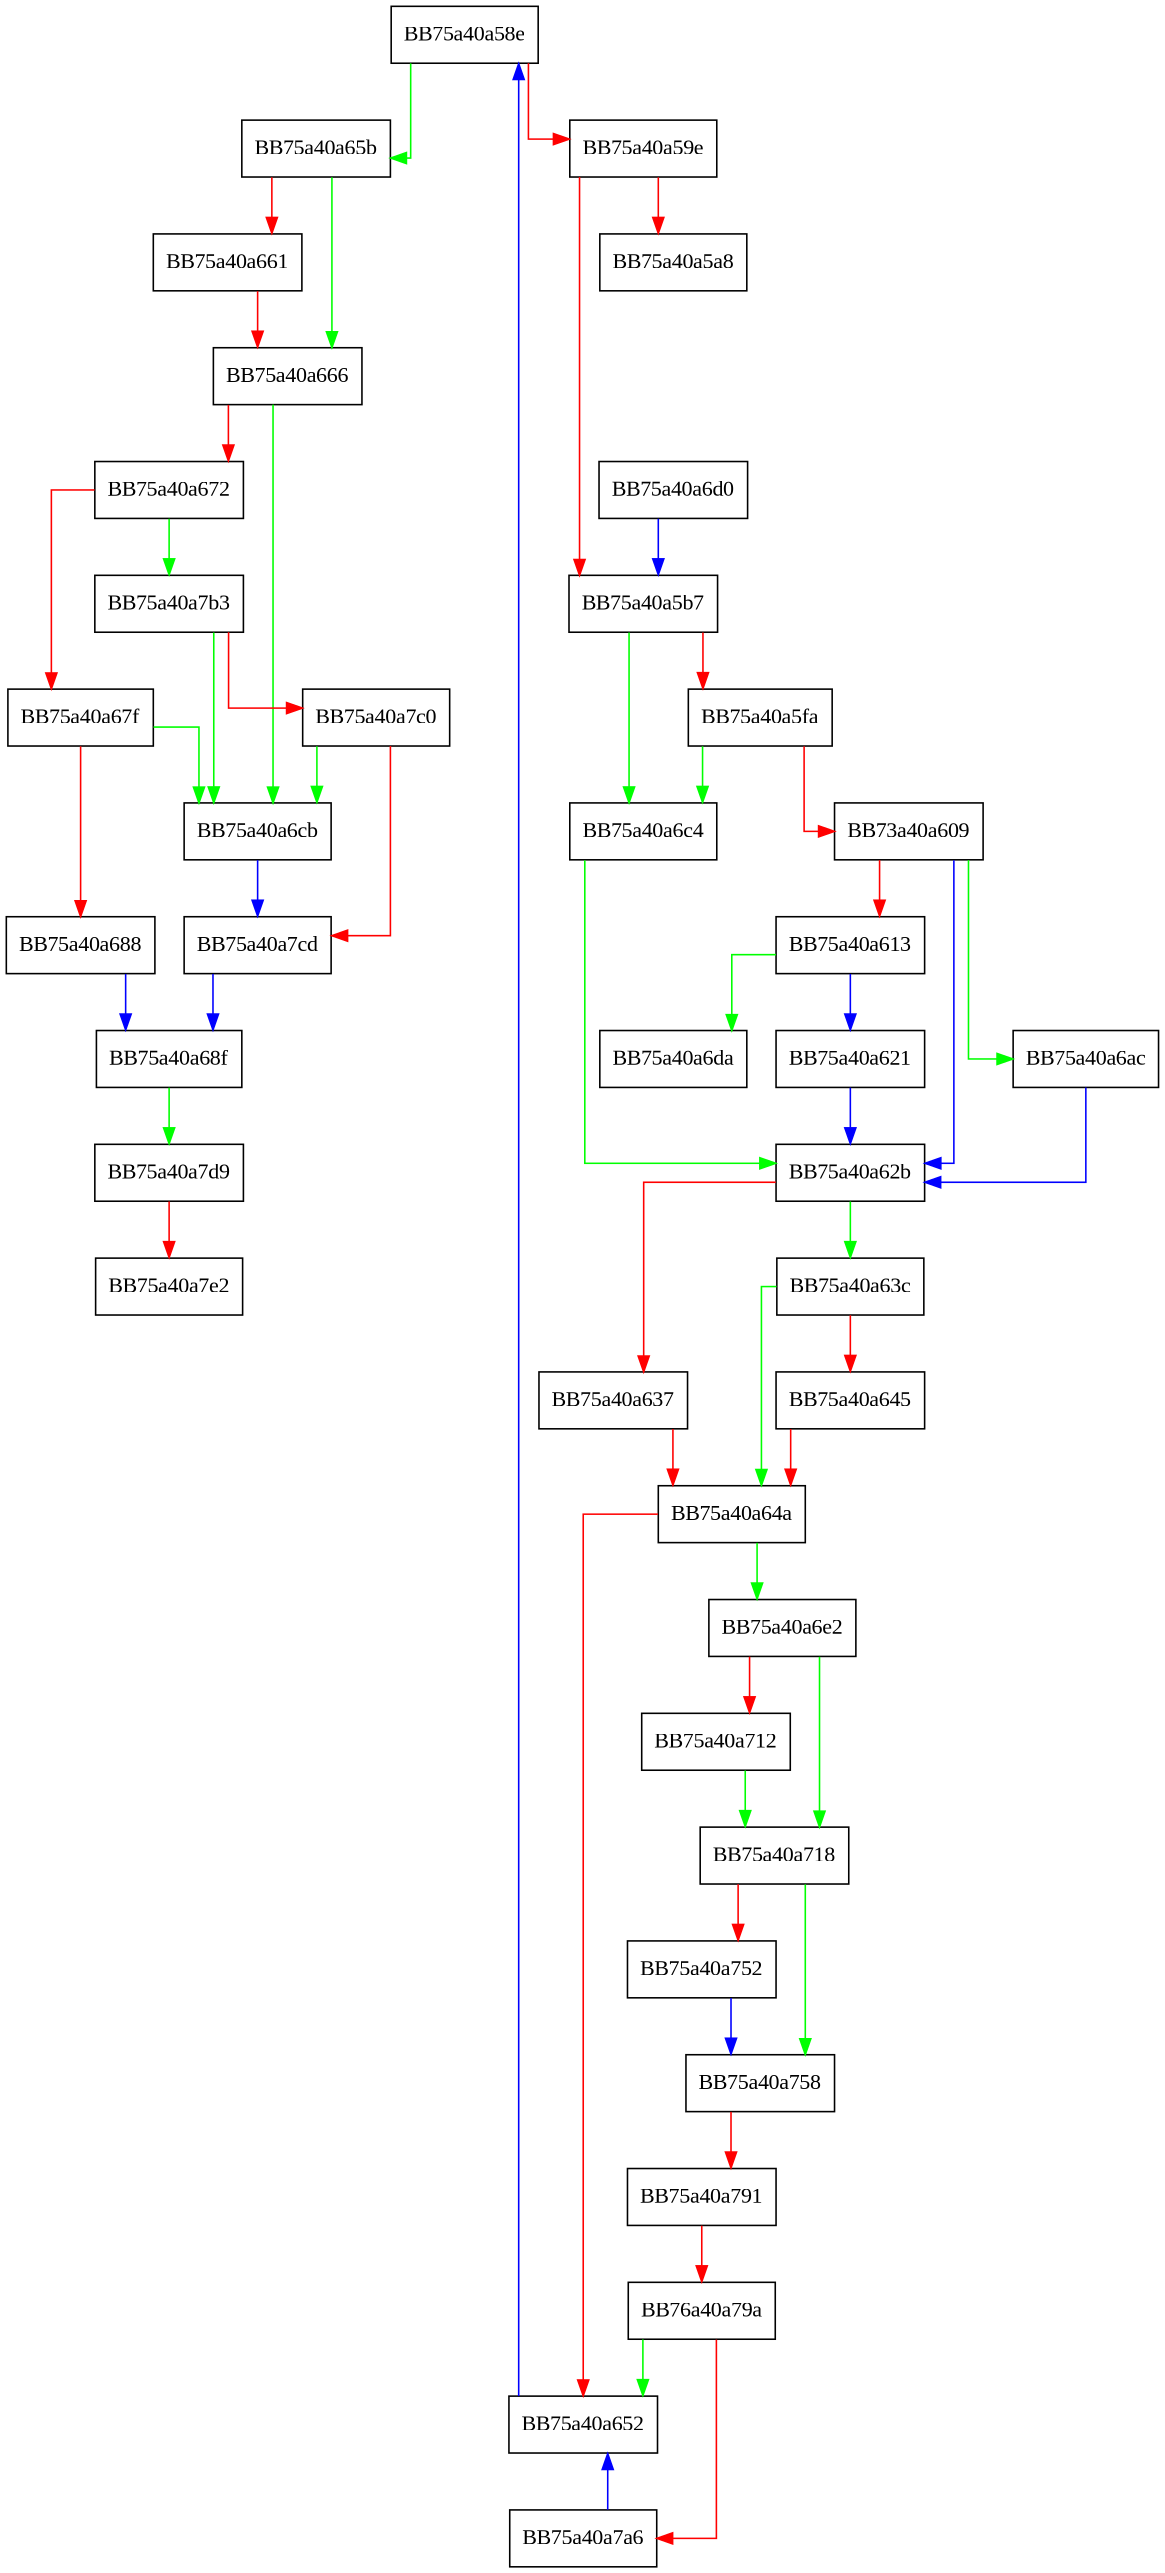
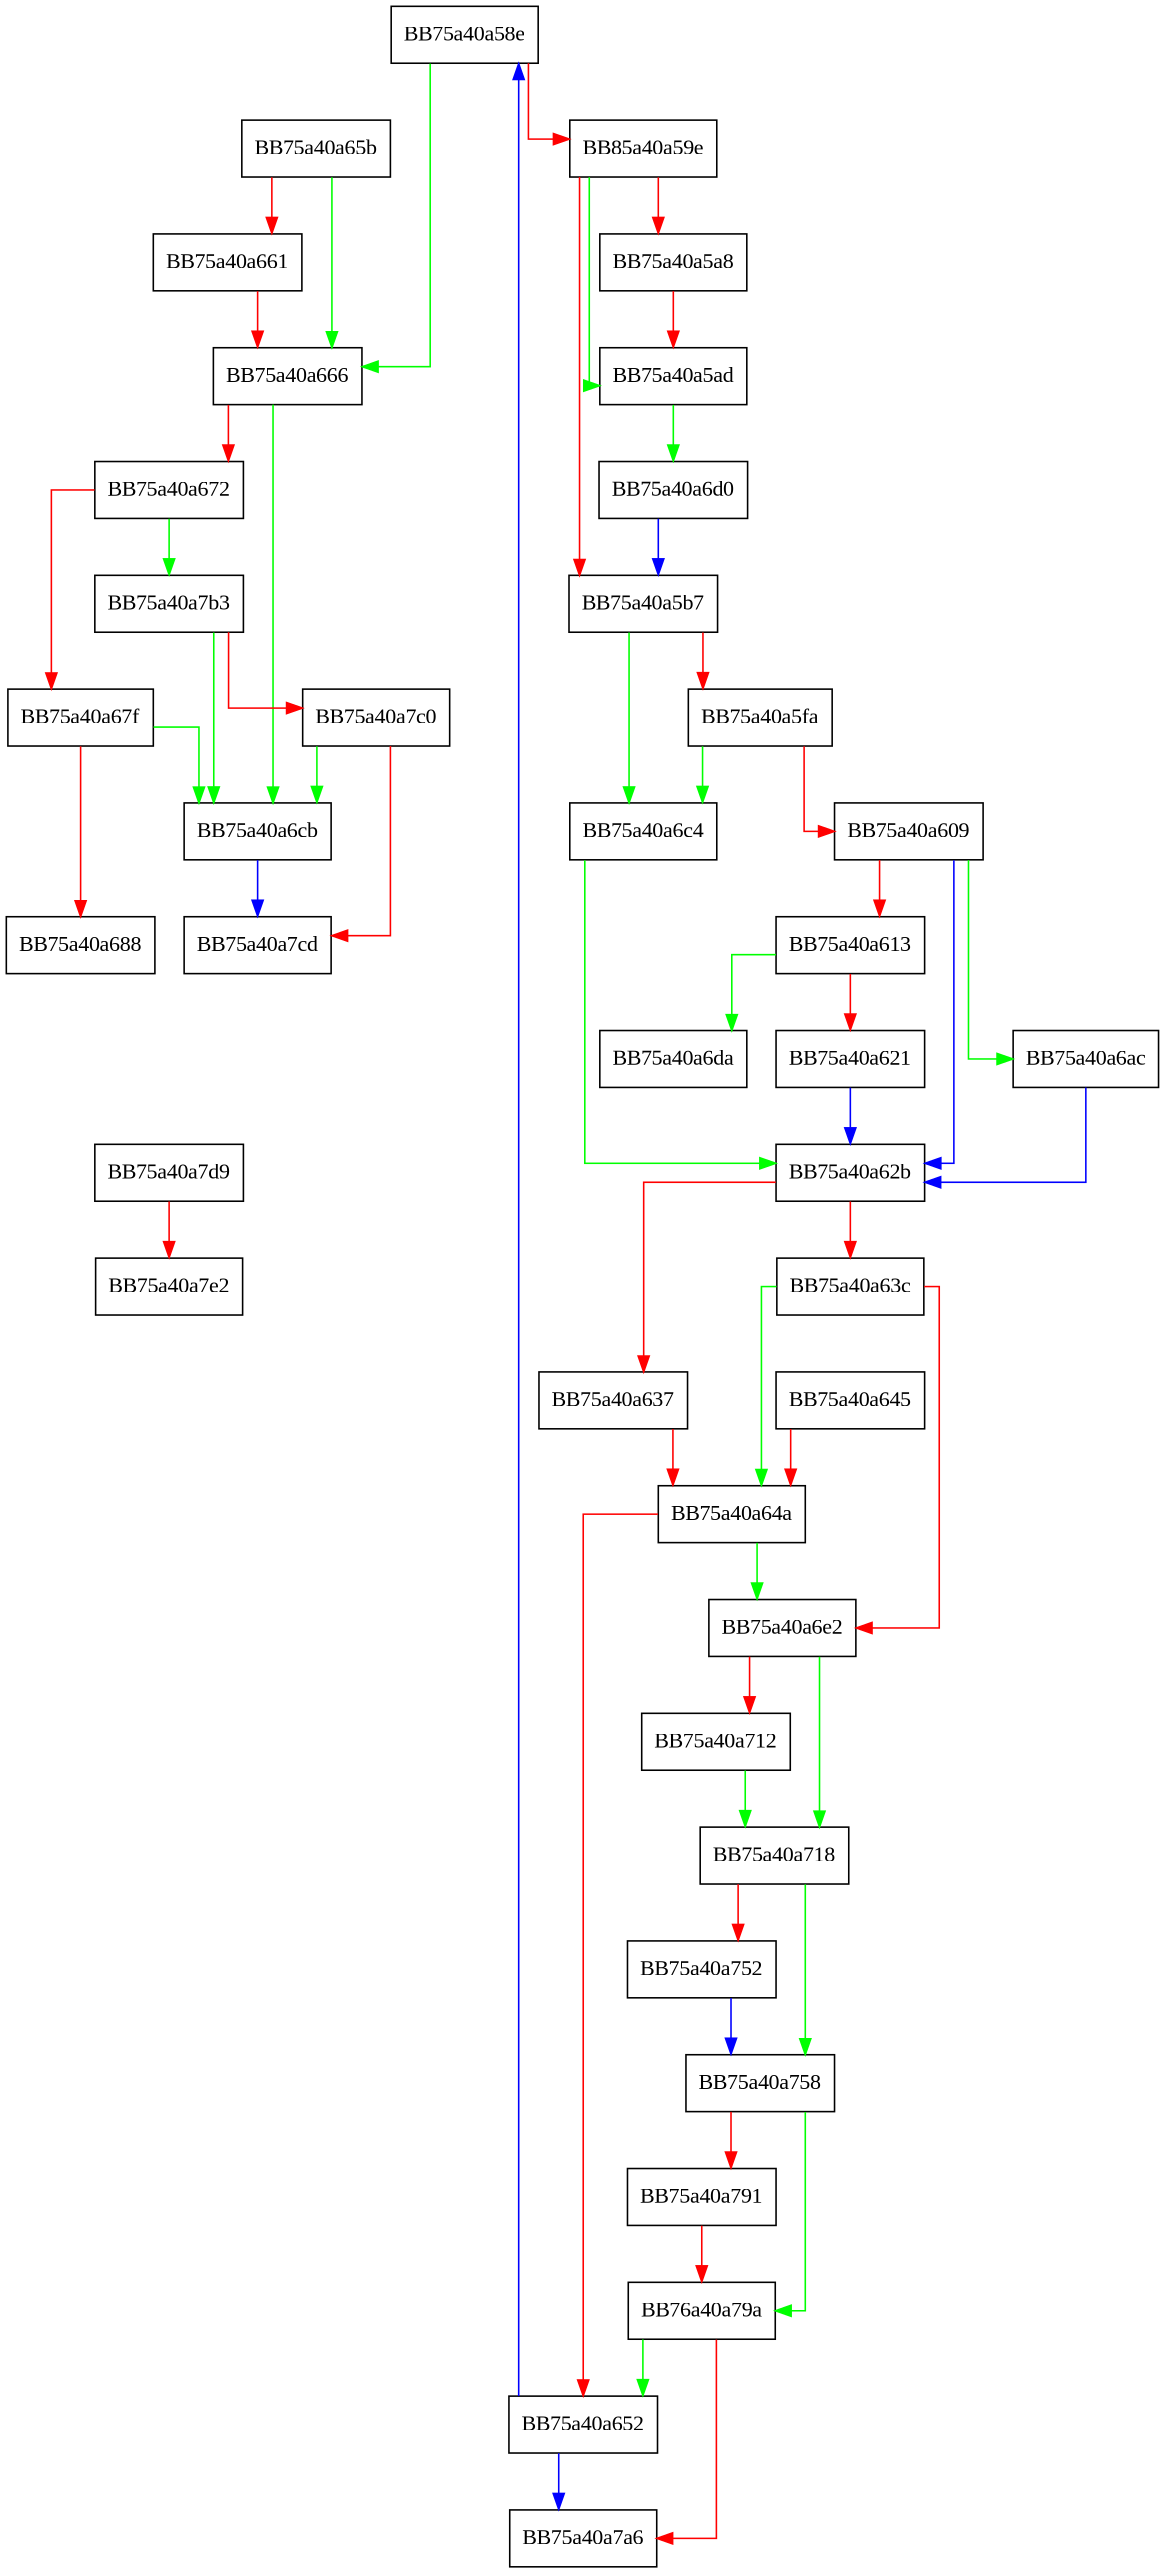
(411, 113) -> (430, 241)
(643, 149) -> (643, 149)
none -> (673, 376)
(909, 831) -> (909, 831)
(850, 994) -> (850, 994)
(169, 1059) -> none
(850, 1222) -> (850, 1222)
(850, 1335) -> (939, 1483)
none -> (805, 2218)
(608, 2490) -> (559, 2473)
